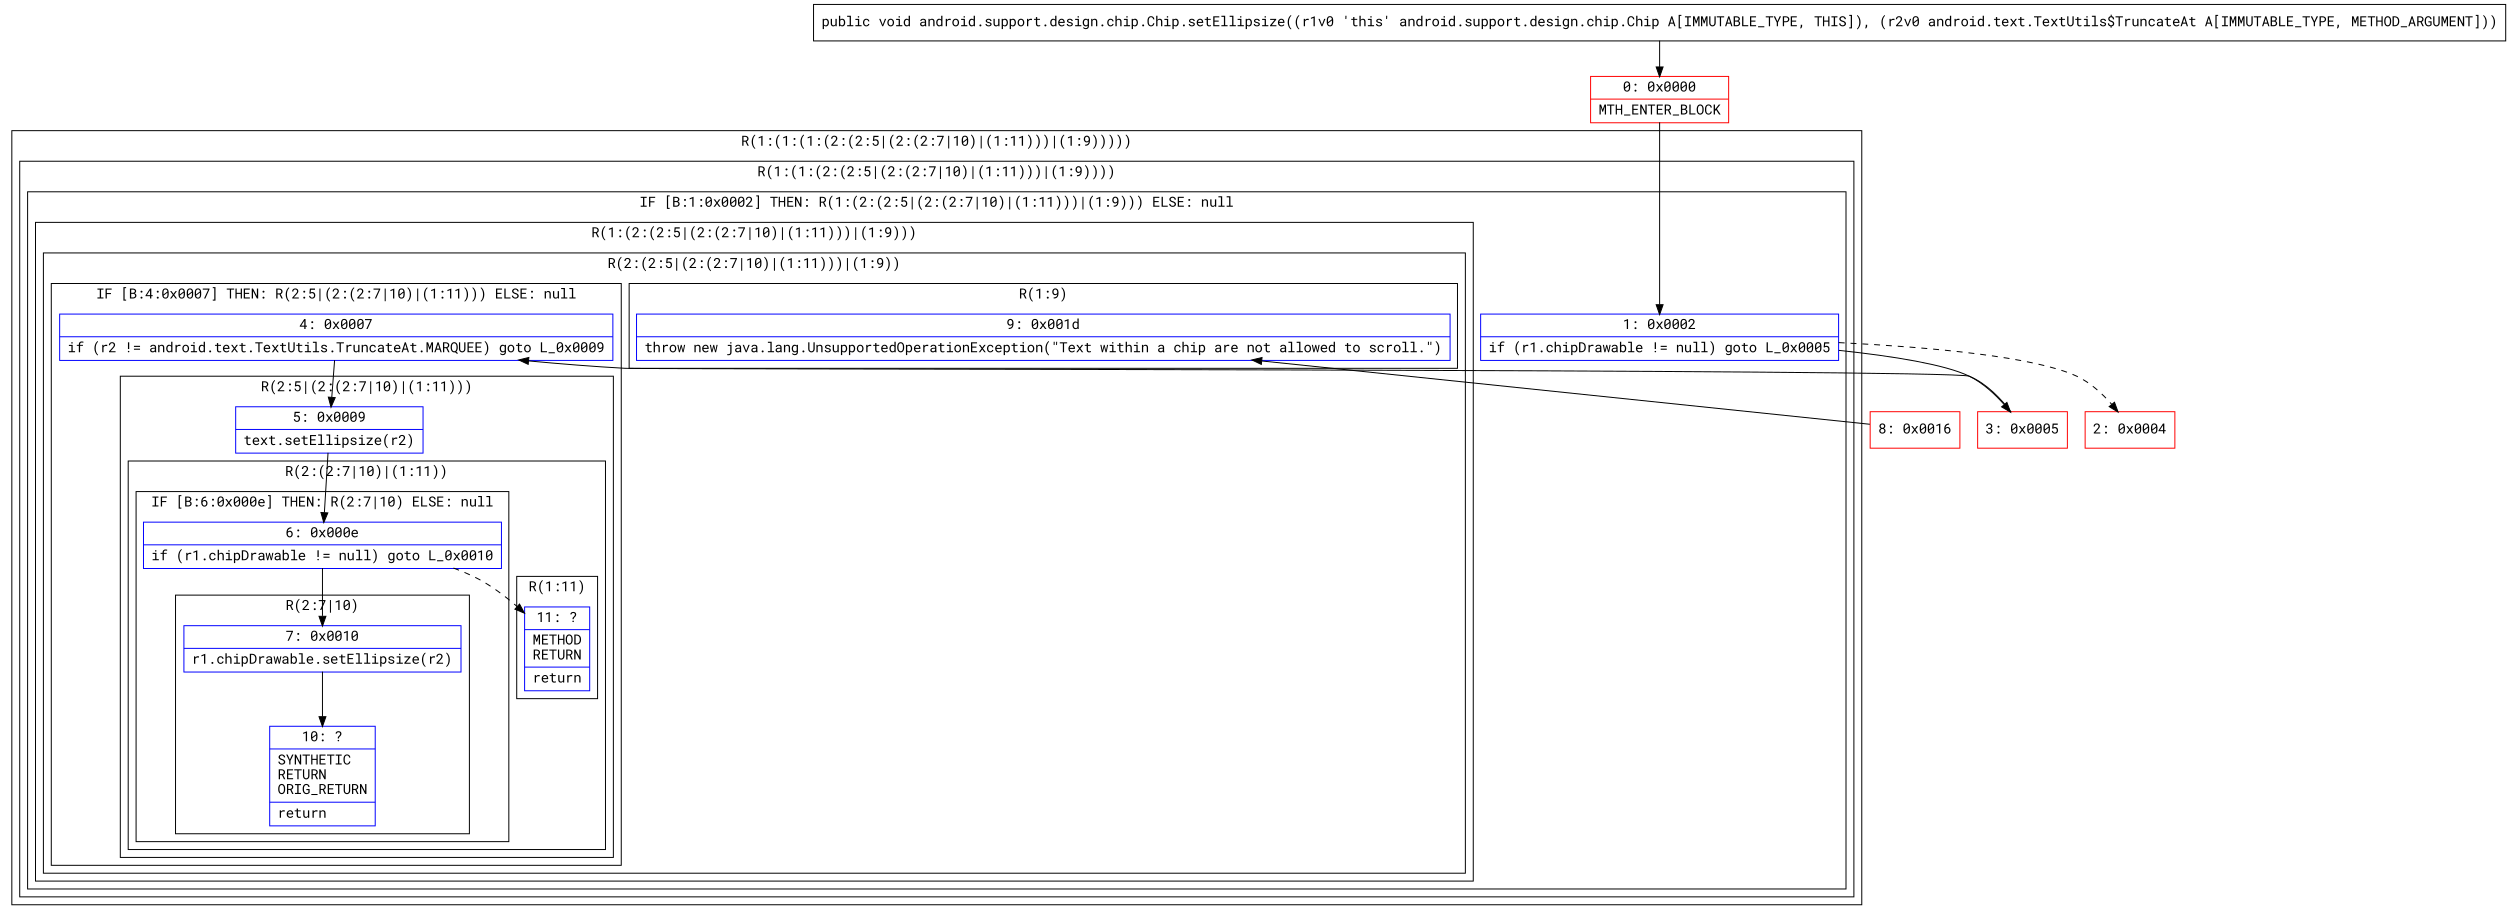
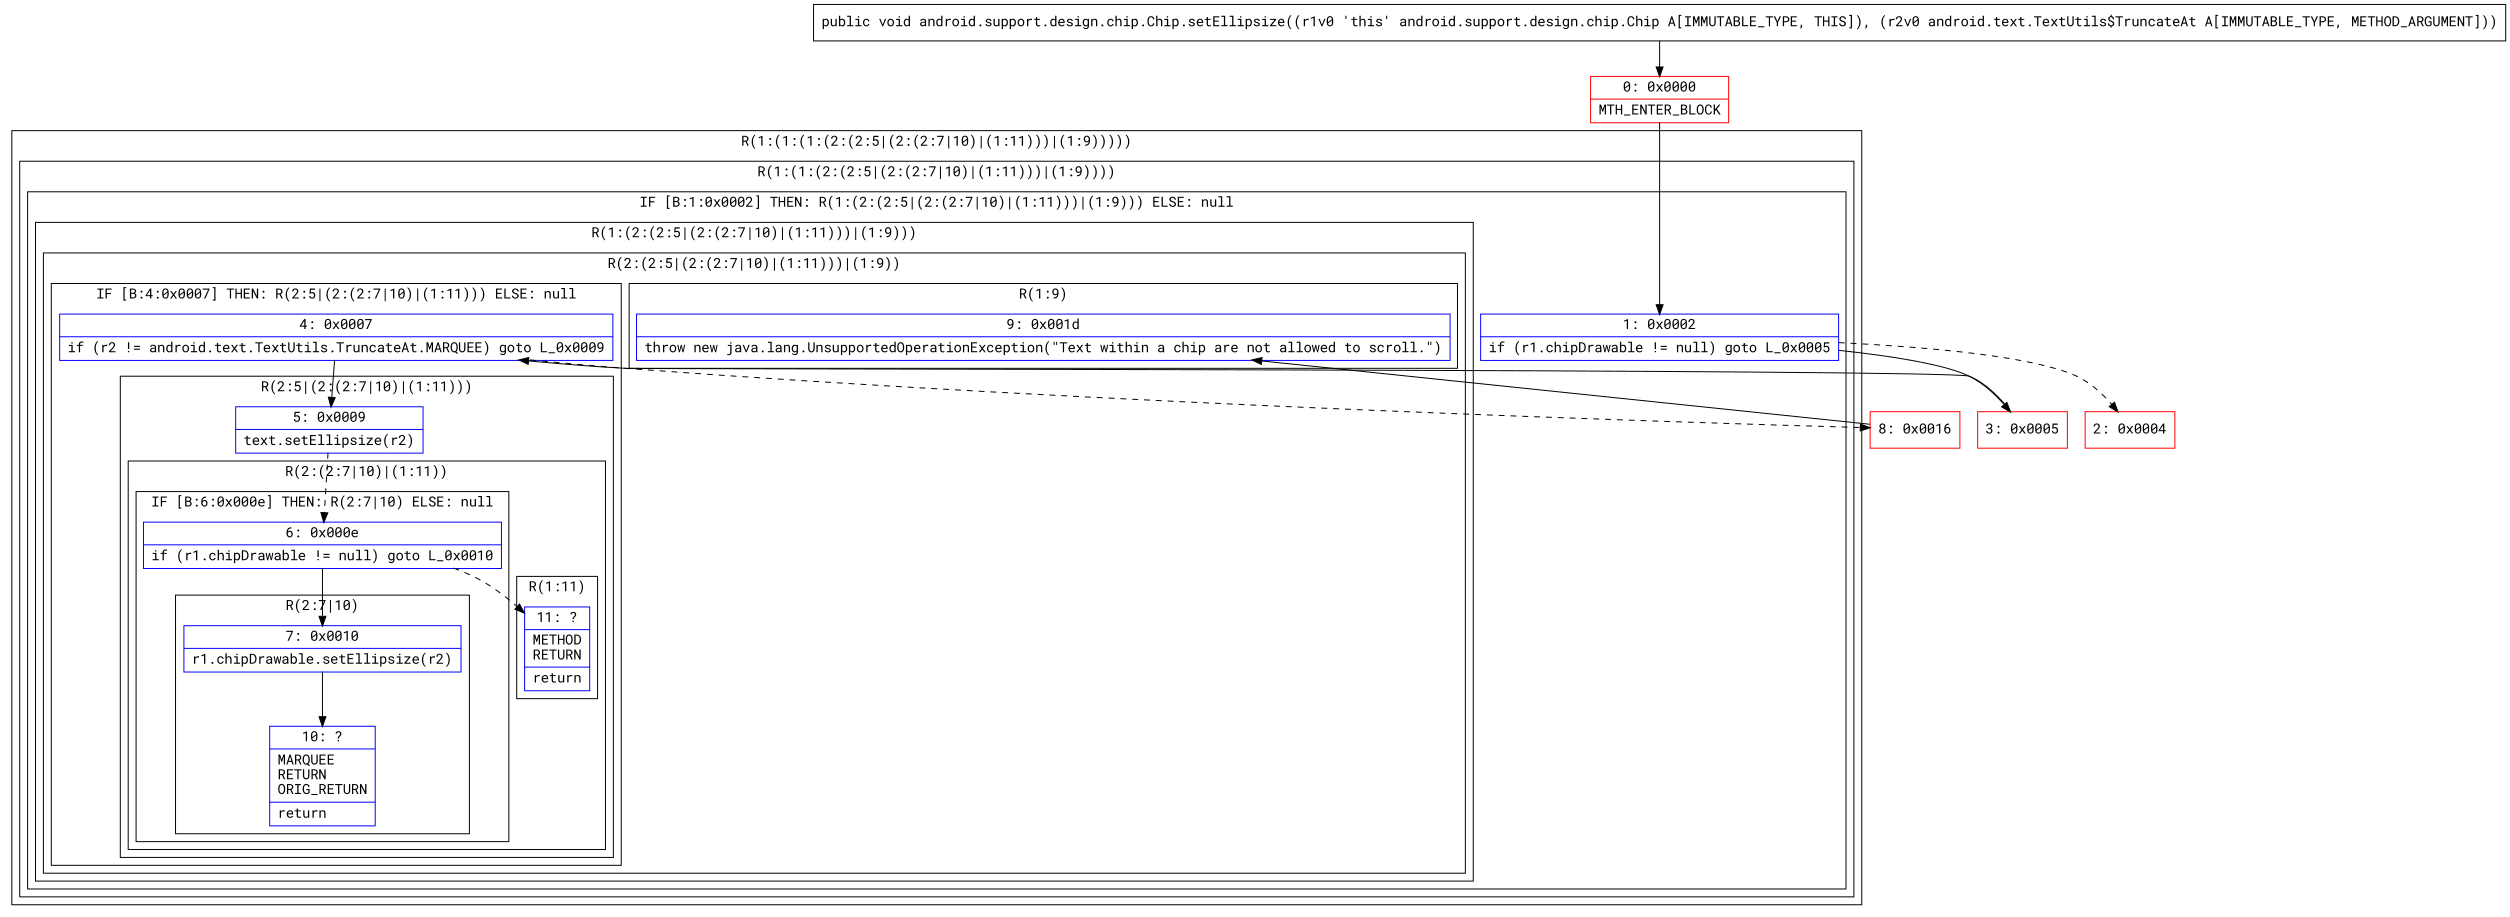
none -> (1195, 402)
(326, 483) -> (326, 483)
(315, 760) -> (306, 760)
